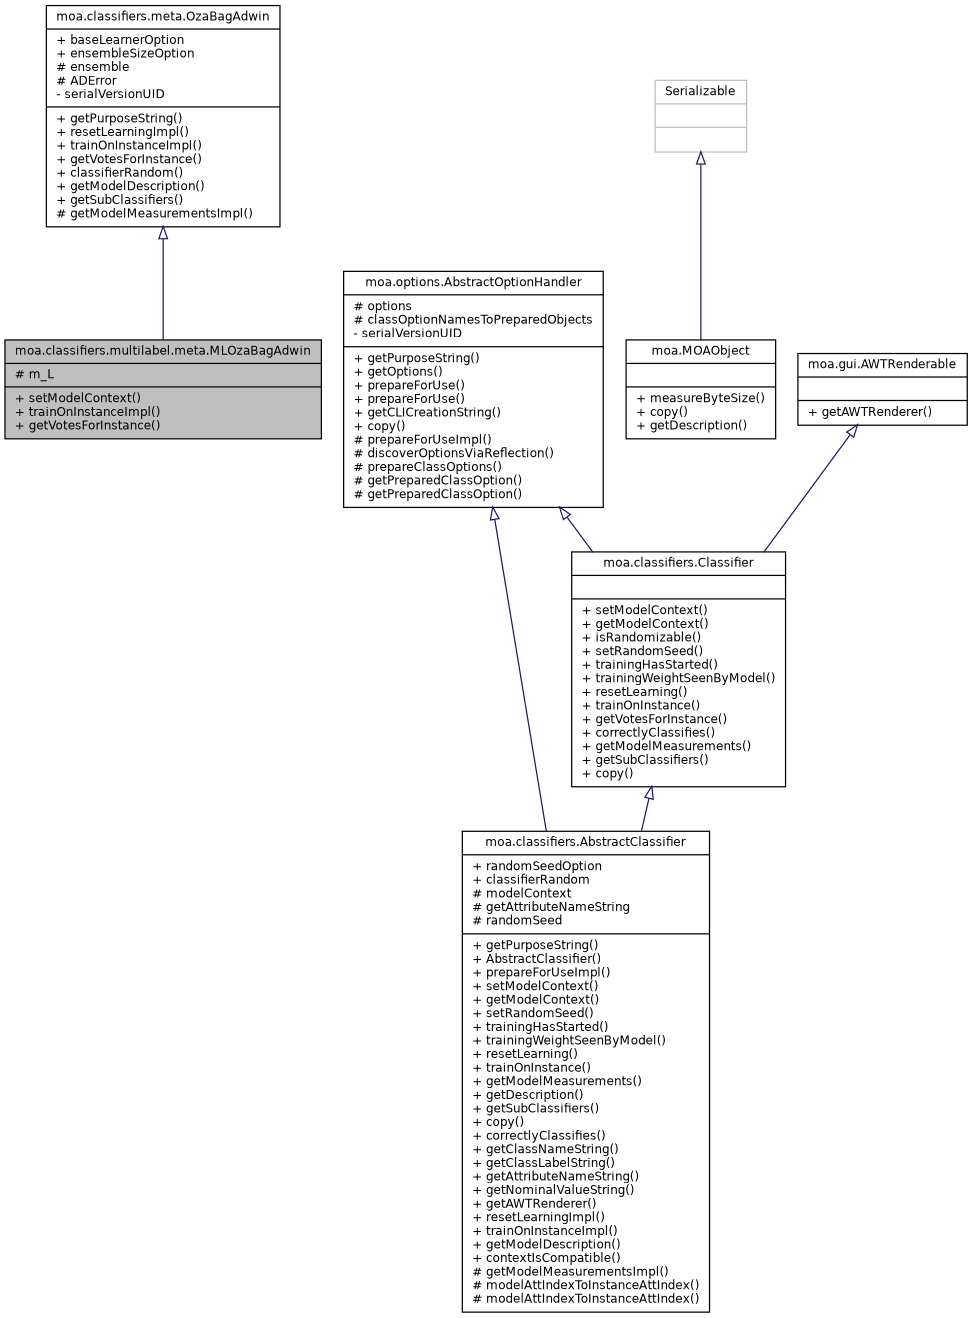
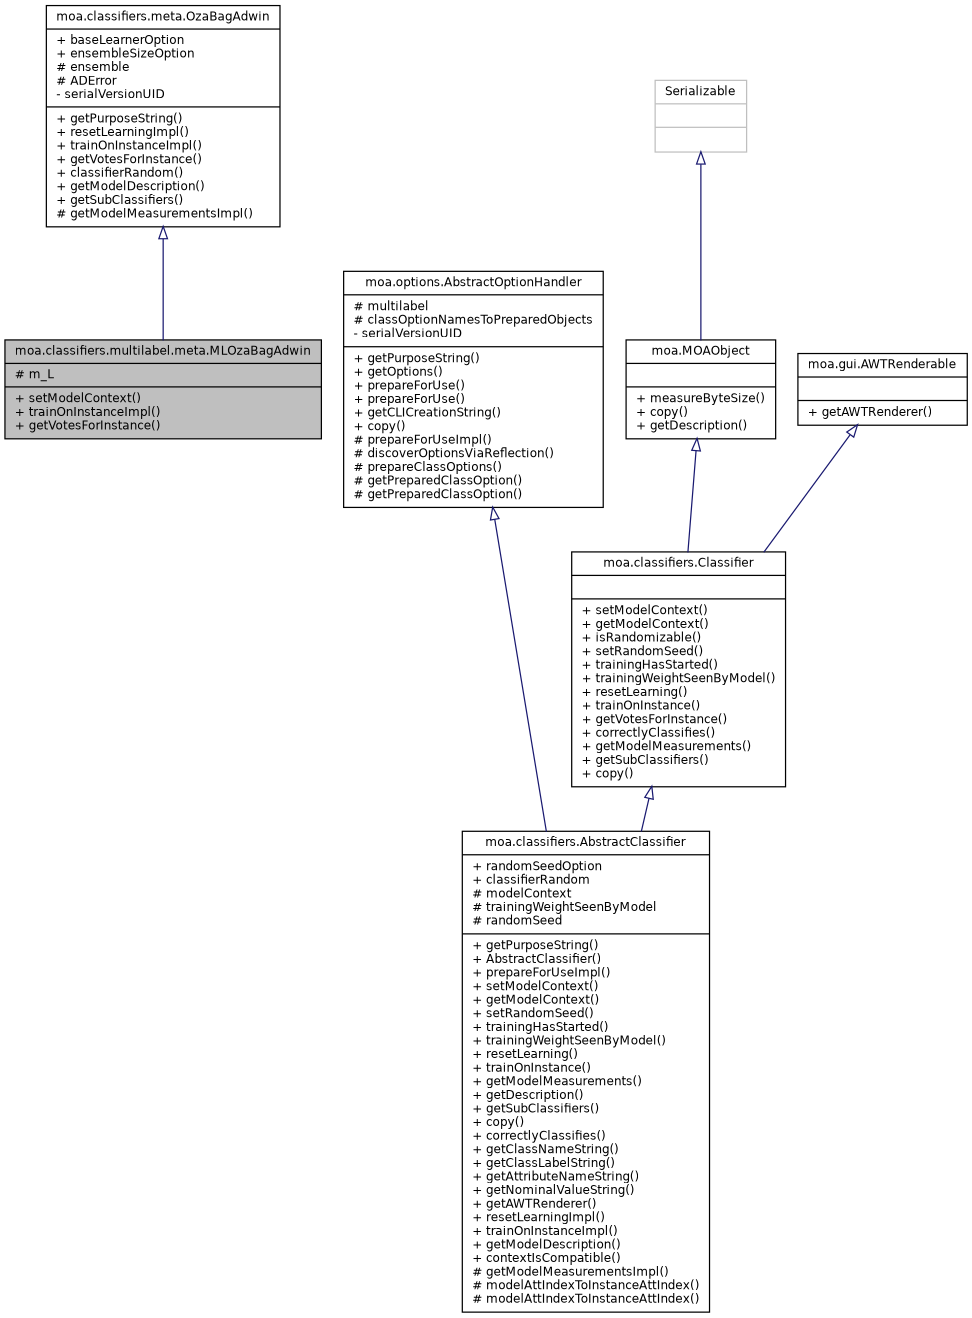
(383, 307) -> (391, 307)
(580, 535) -> (692, 502)
(551, 907) -> (565, 907)
